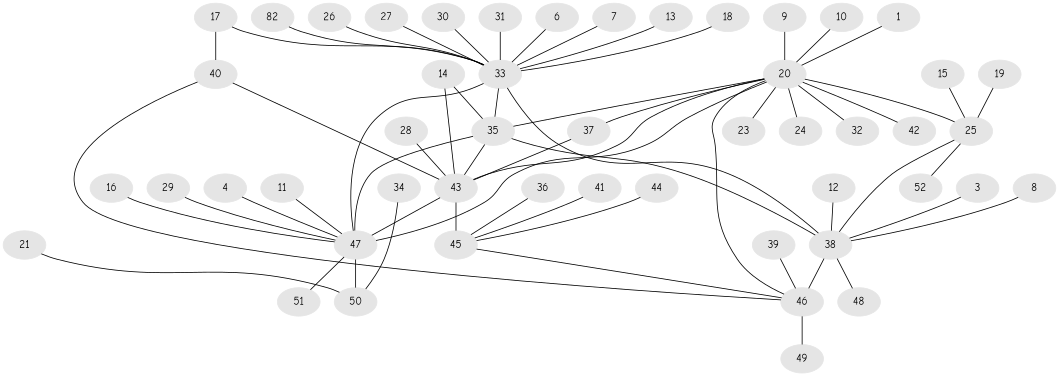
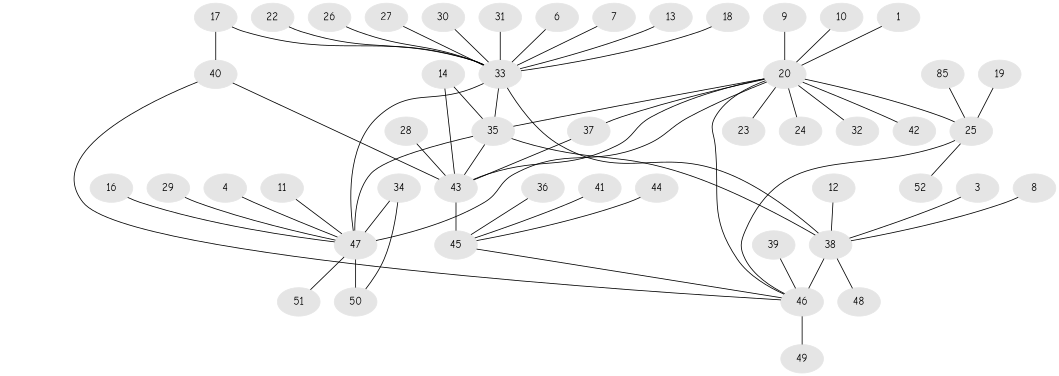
(273, 17) -> (273, 17)
(943, 74) -> (943, 74)
(889, 176) -> (798, 175)
(406, 216) -> (377, 217)
(24, 245) -> none
